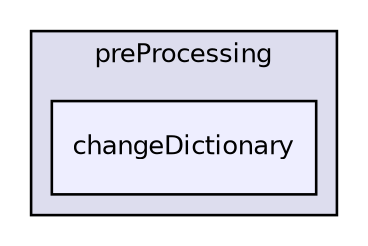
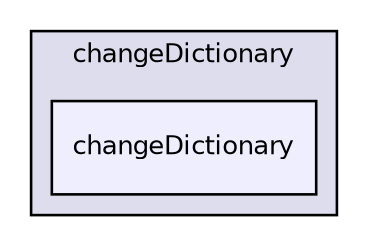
(184, 56) -> (184, 56)
